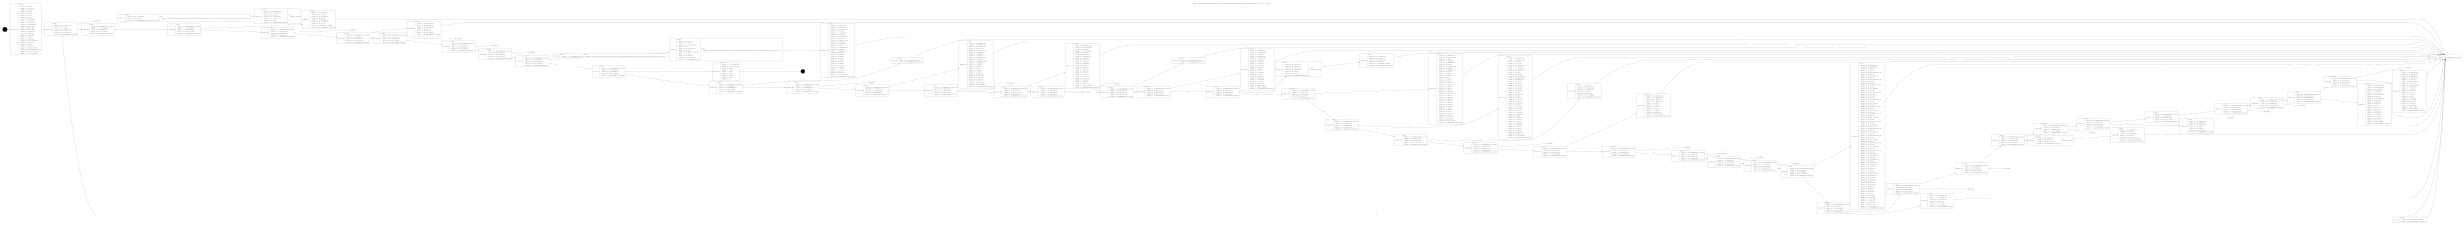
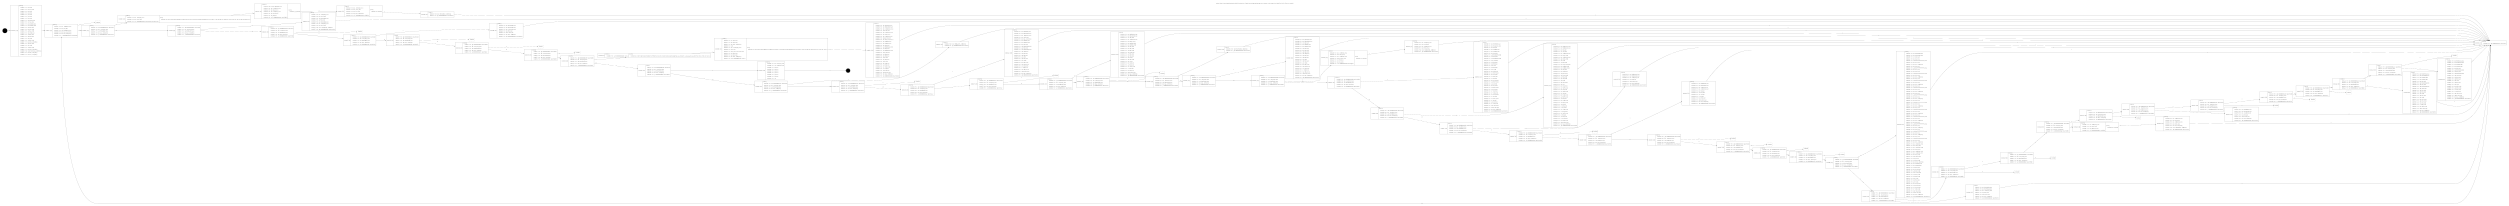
none -> (360, 11)
